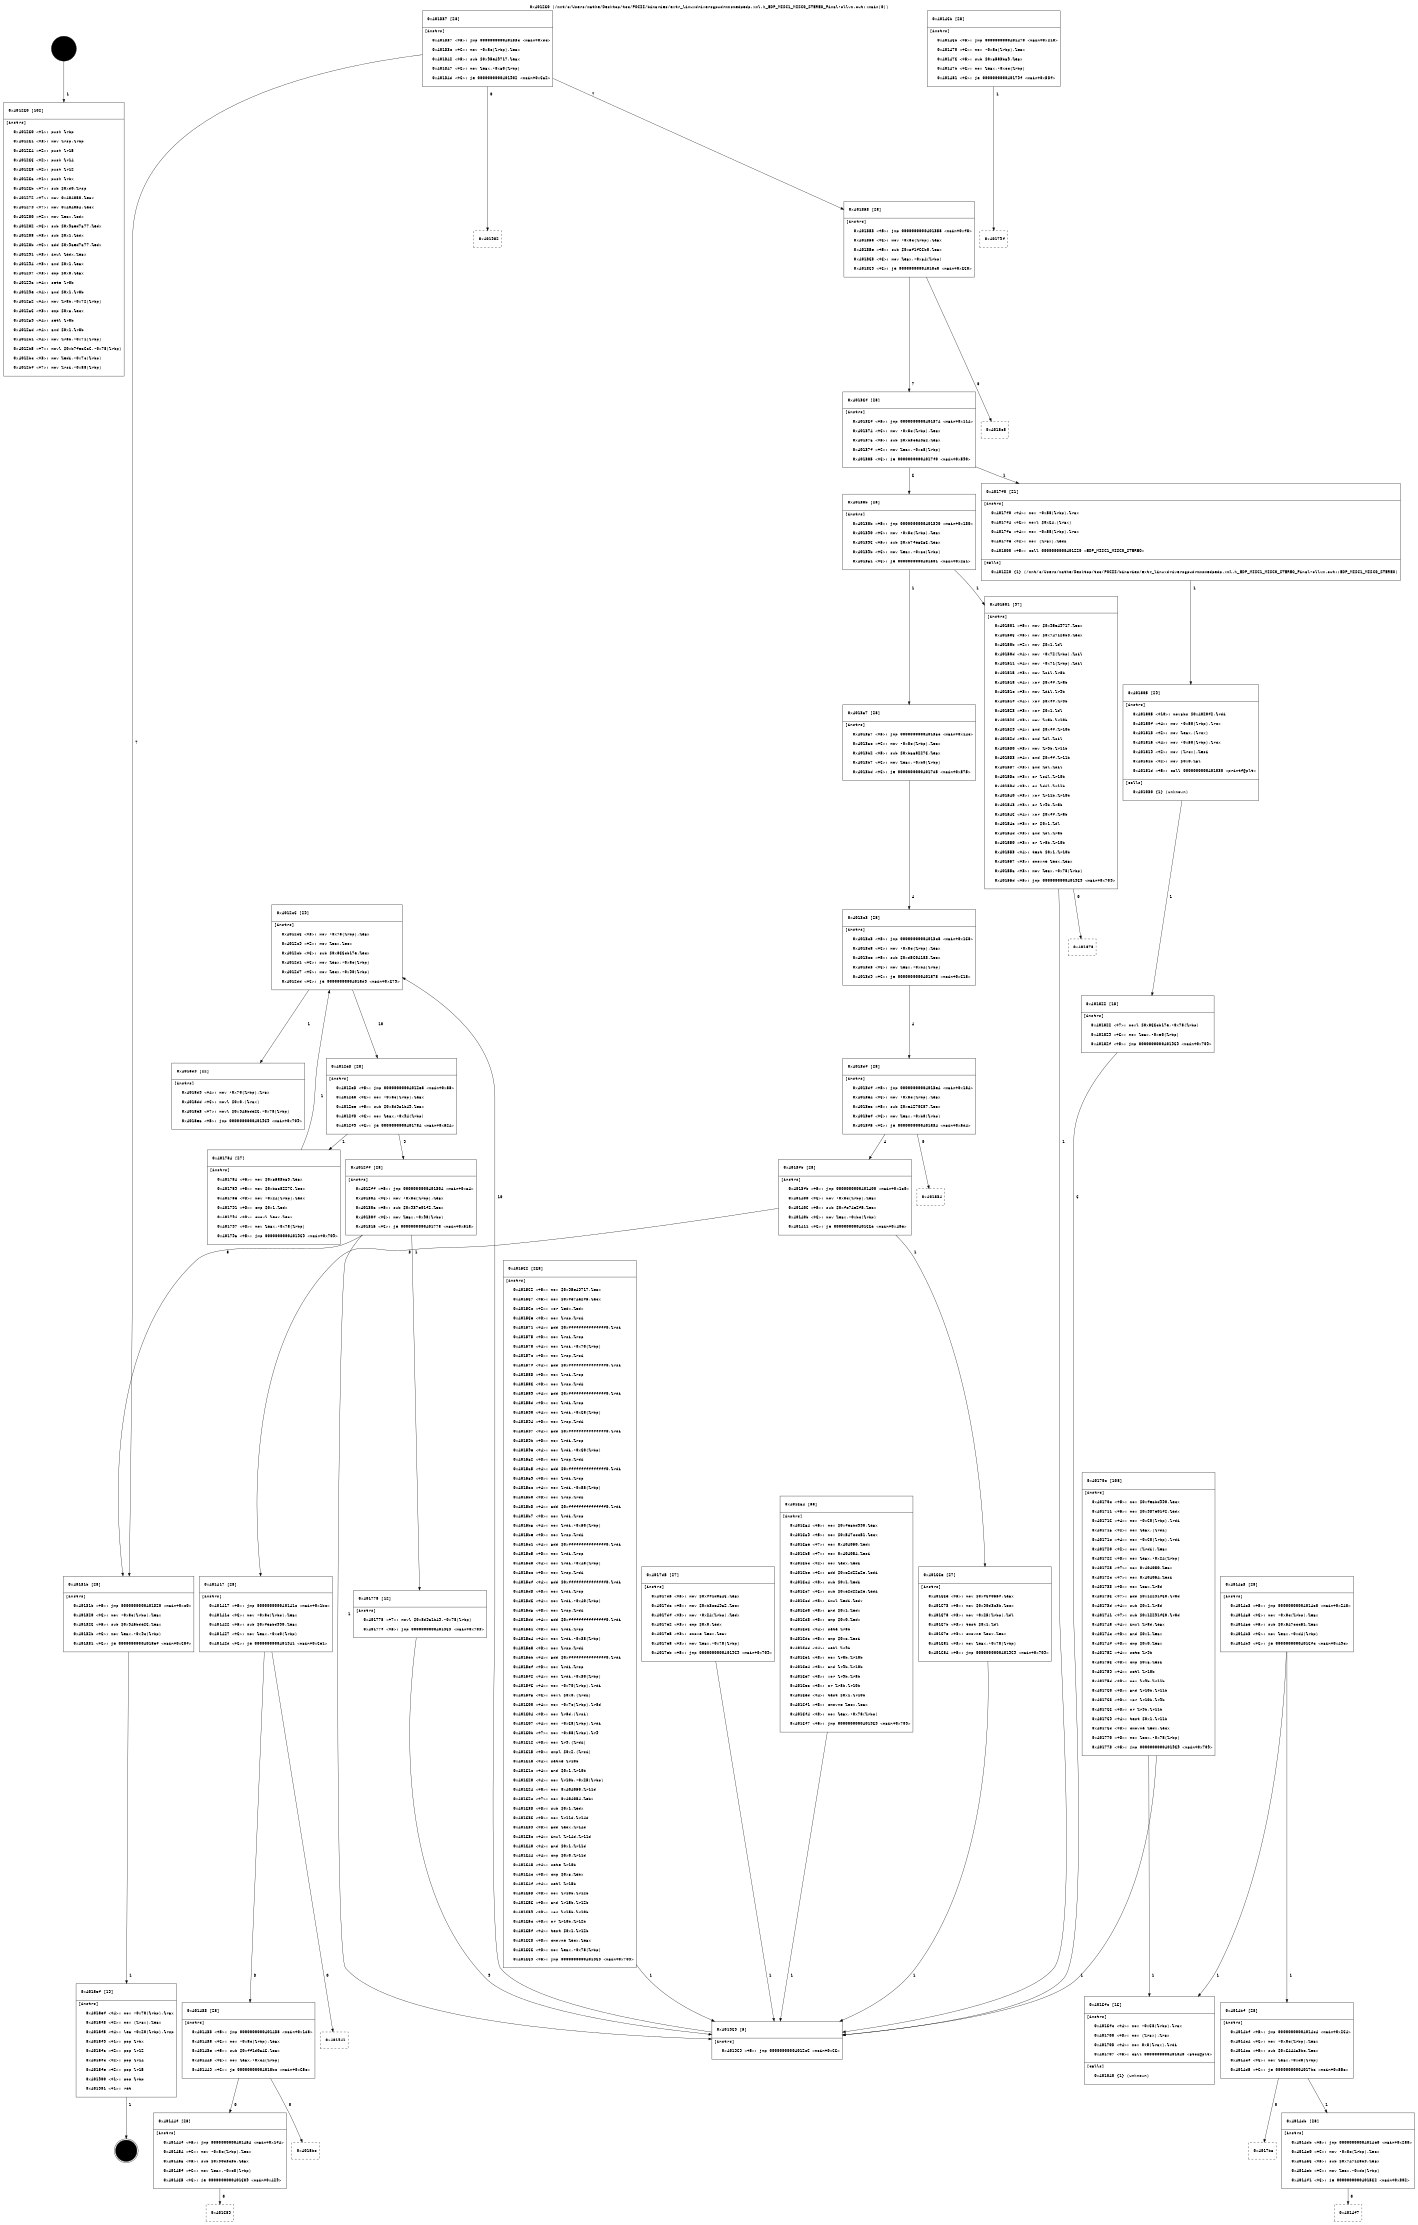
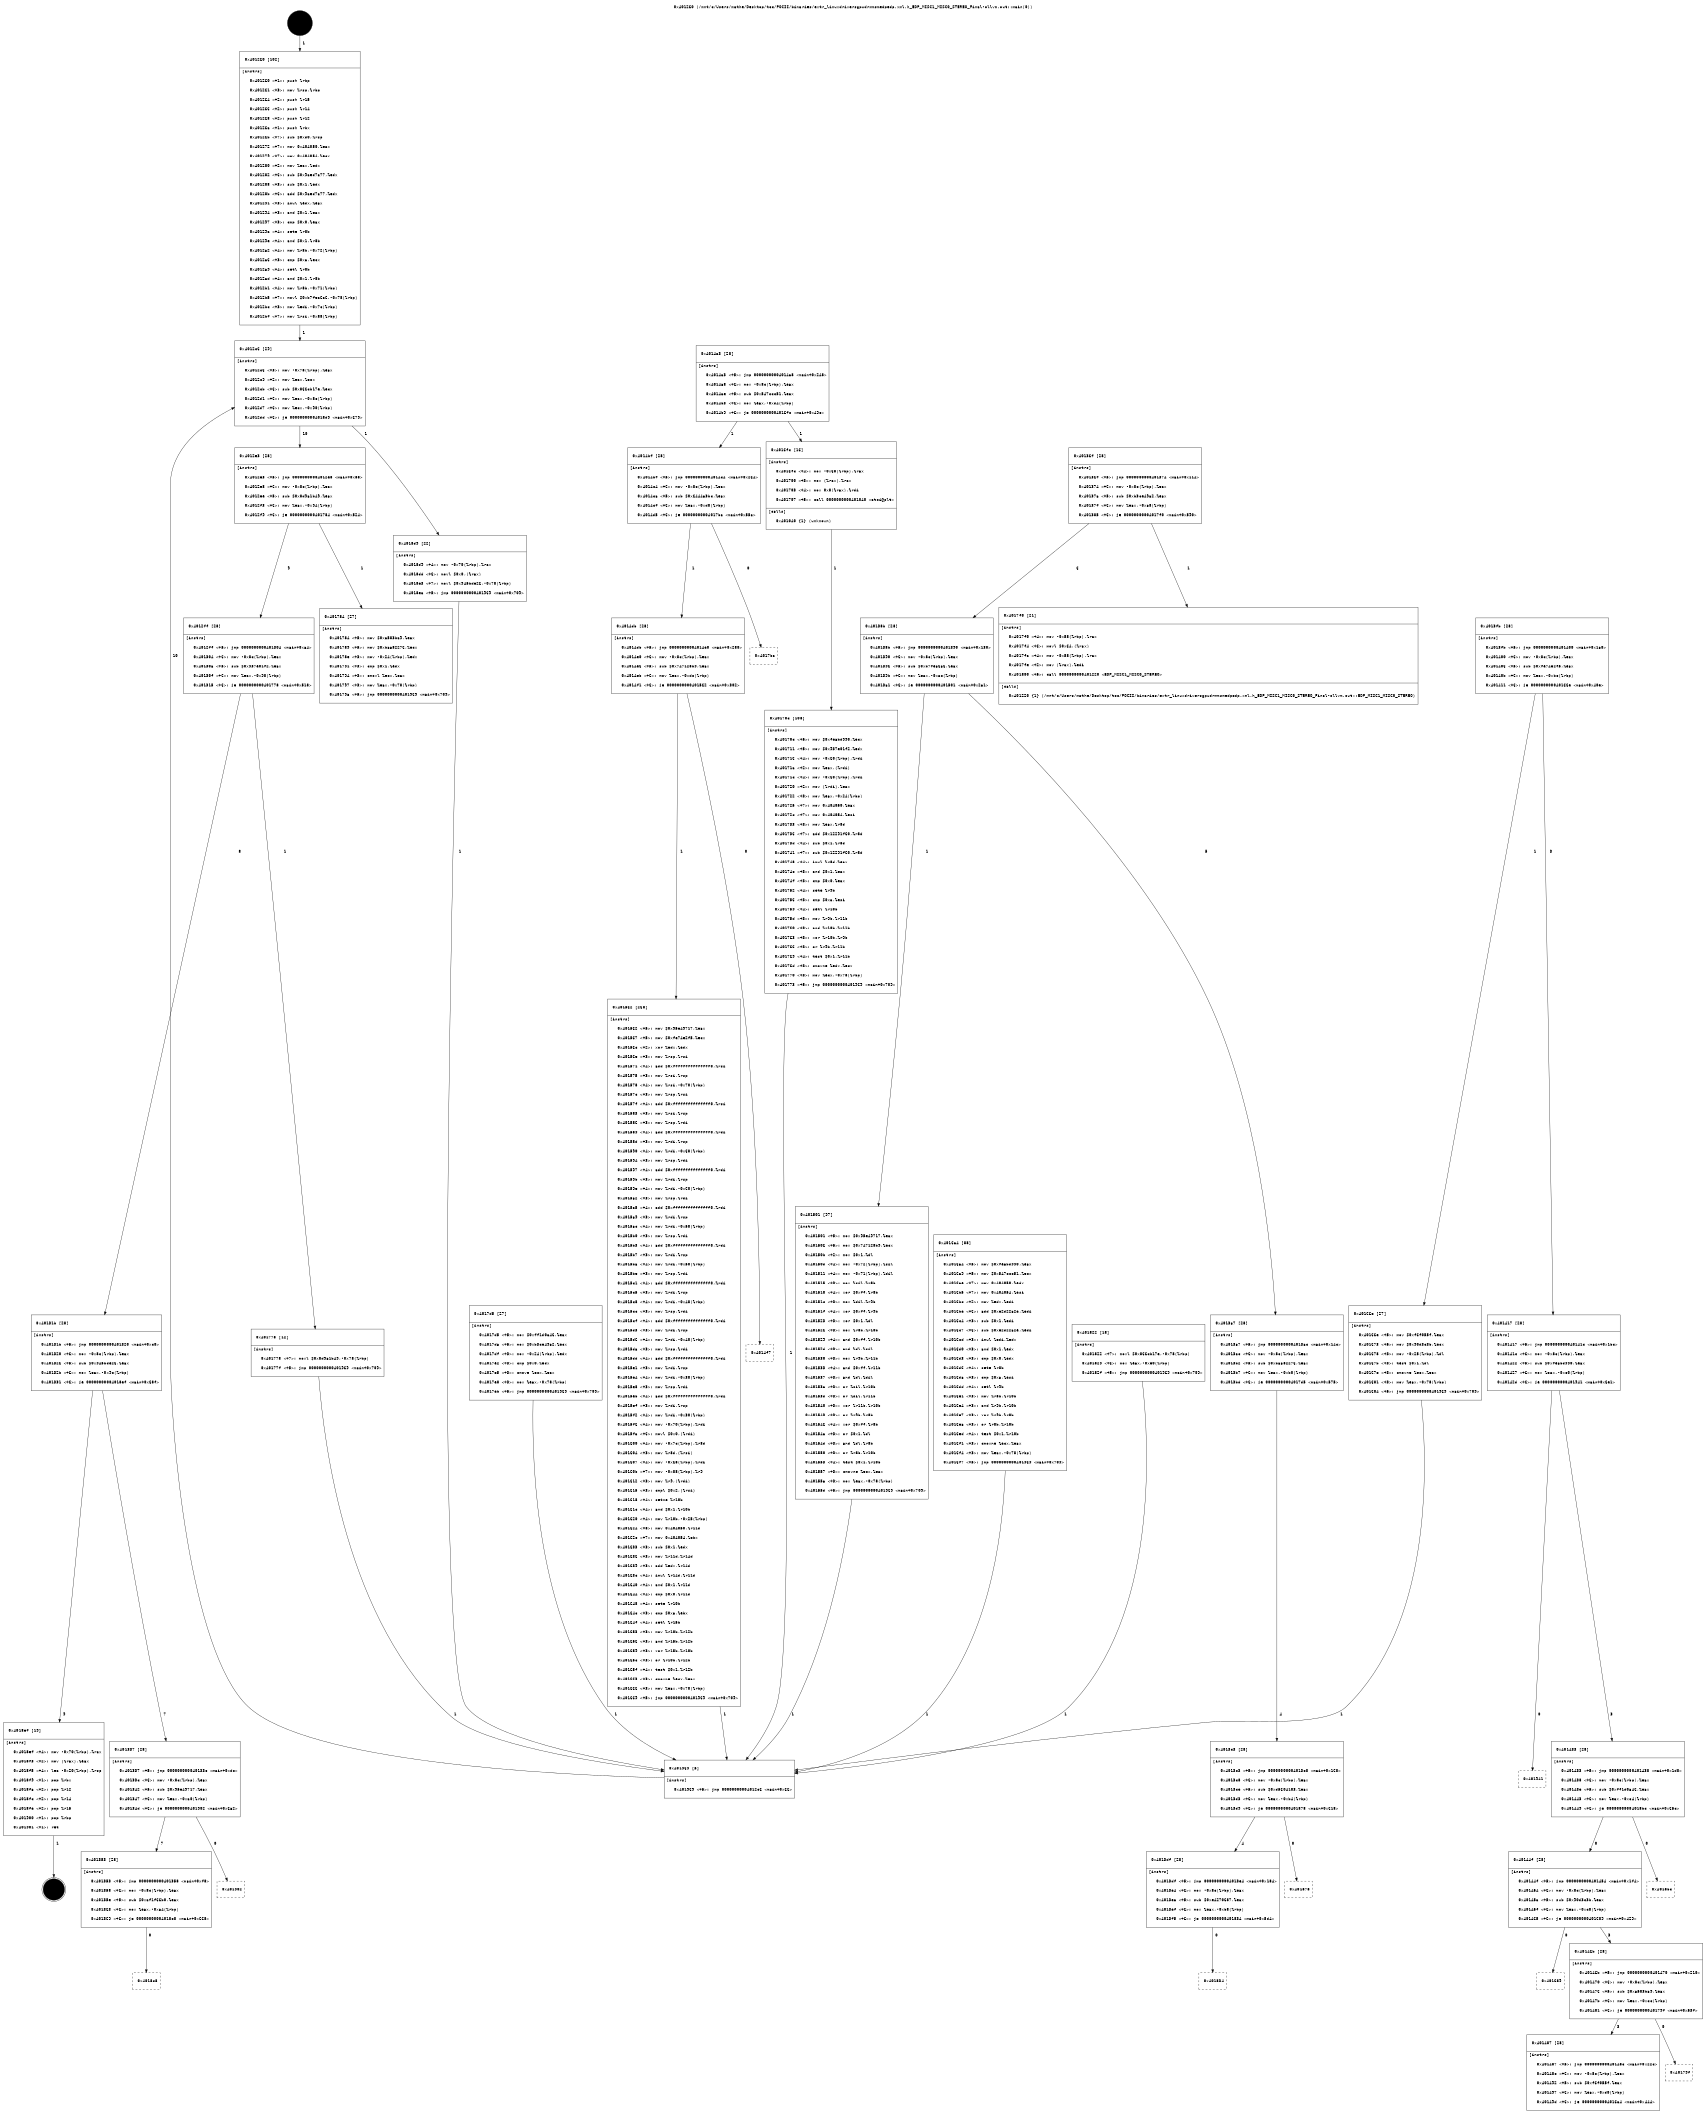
(996, 94) -> (1662, 2027)
(909, 333) -> none
(912, 588) -> (1205, 852)
(133, 720) -> (132, 1565)
(1191, 743) -> none
none -> (677, 845)
(1077, 912) -> (1290, 1847)
(316, 1072) -> (300, 331)
(878, 1145) -> none
(1076, 1197) -> (1064, 1714)
(338, 1787) -> (448, 1258)
(1149, 1875) -> (831, 618)
none -> (1605, 1934)
(129, 1976) -> (63, 1714)
(488, 1976) -> (454, 1714)
none -> (1593, 2073)
